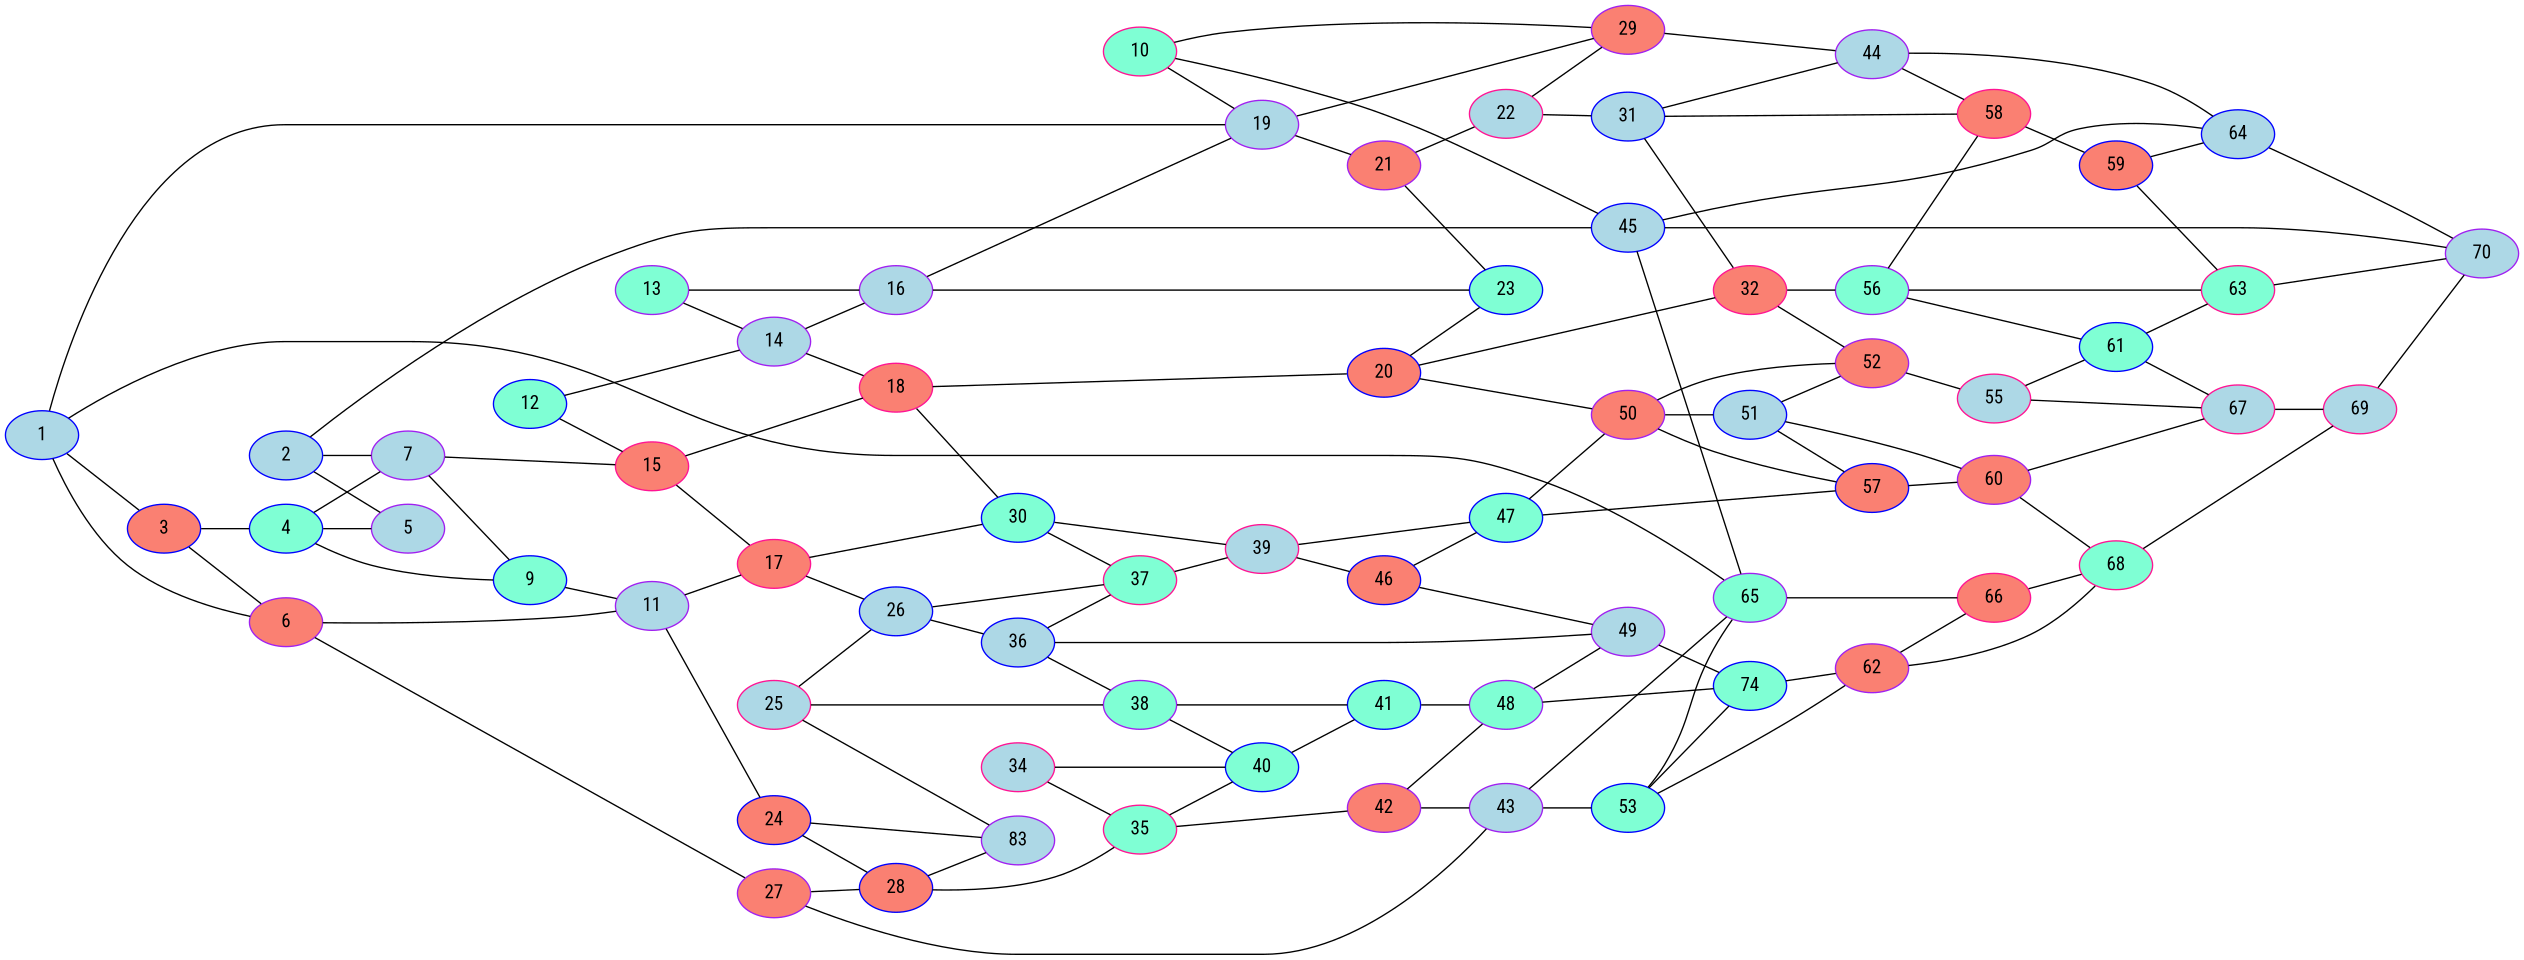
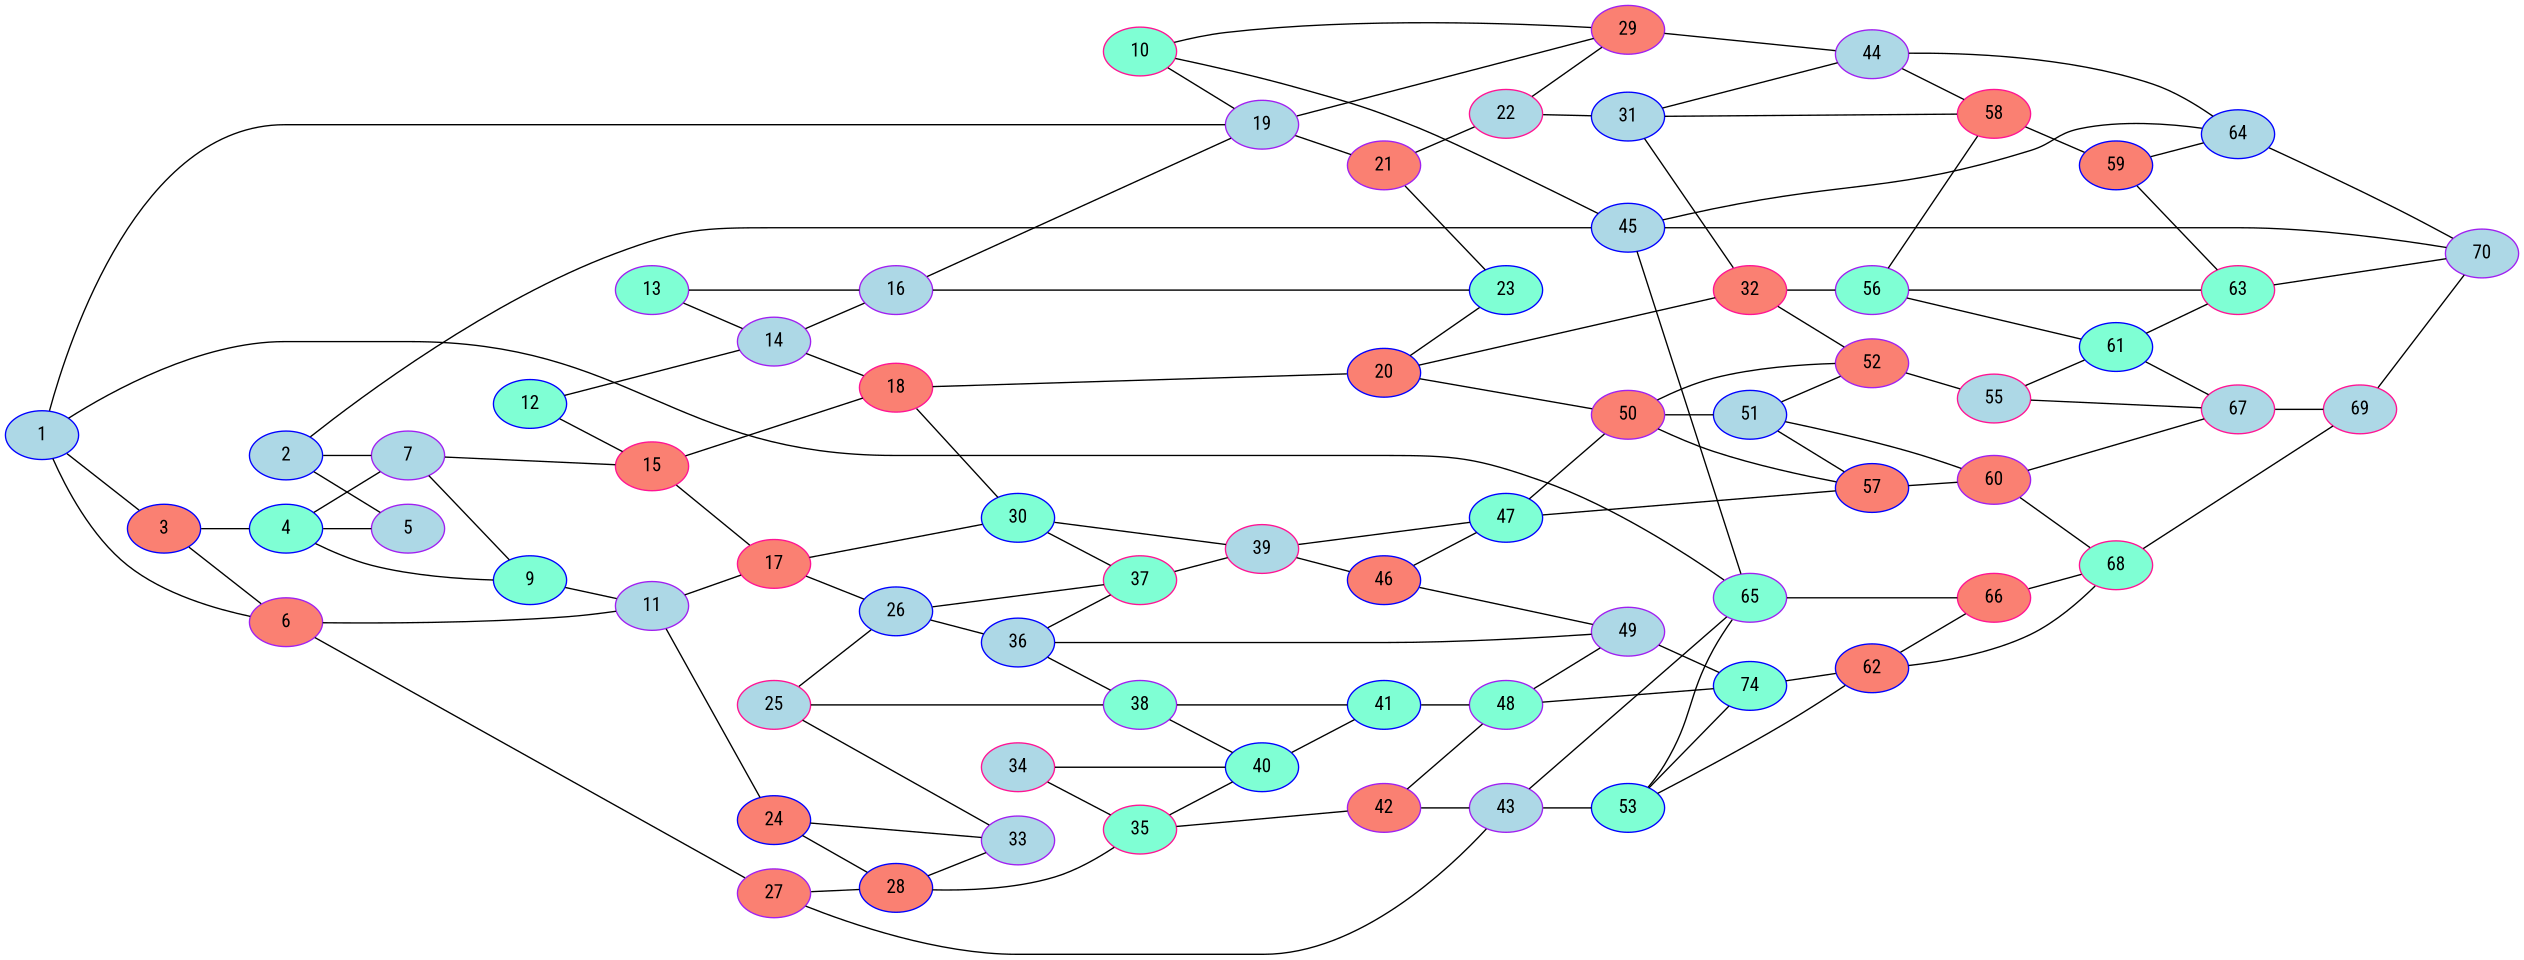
(1872, 668) -> (1872, 668)
(1018, 840) -> (1018, 840)
